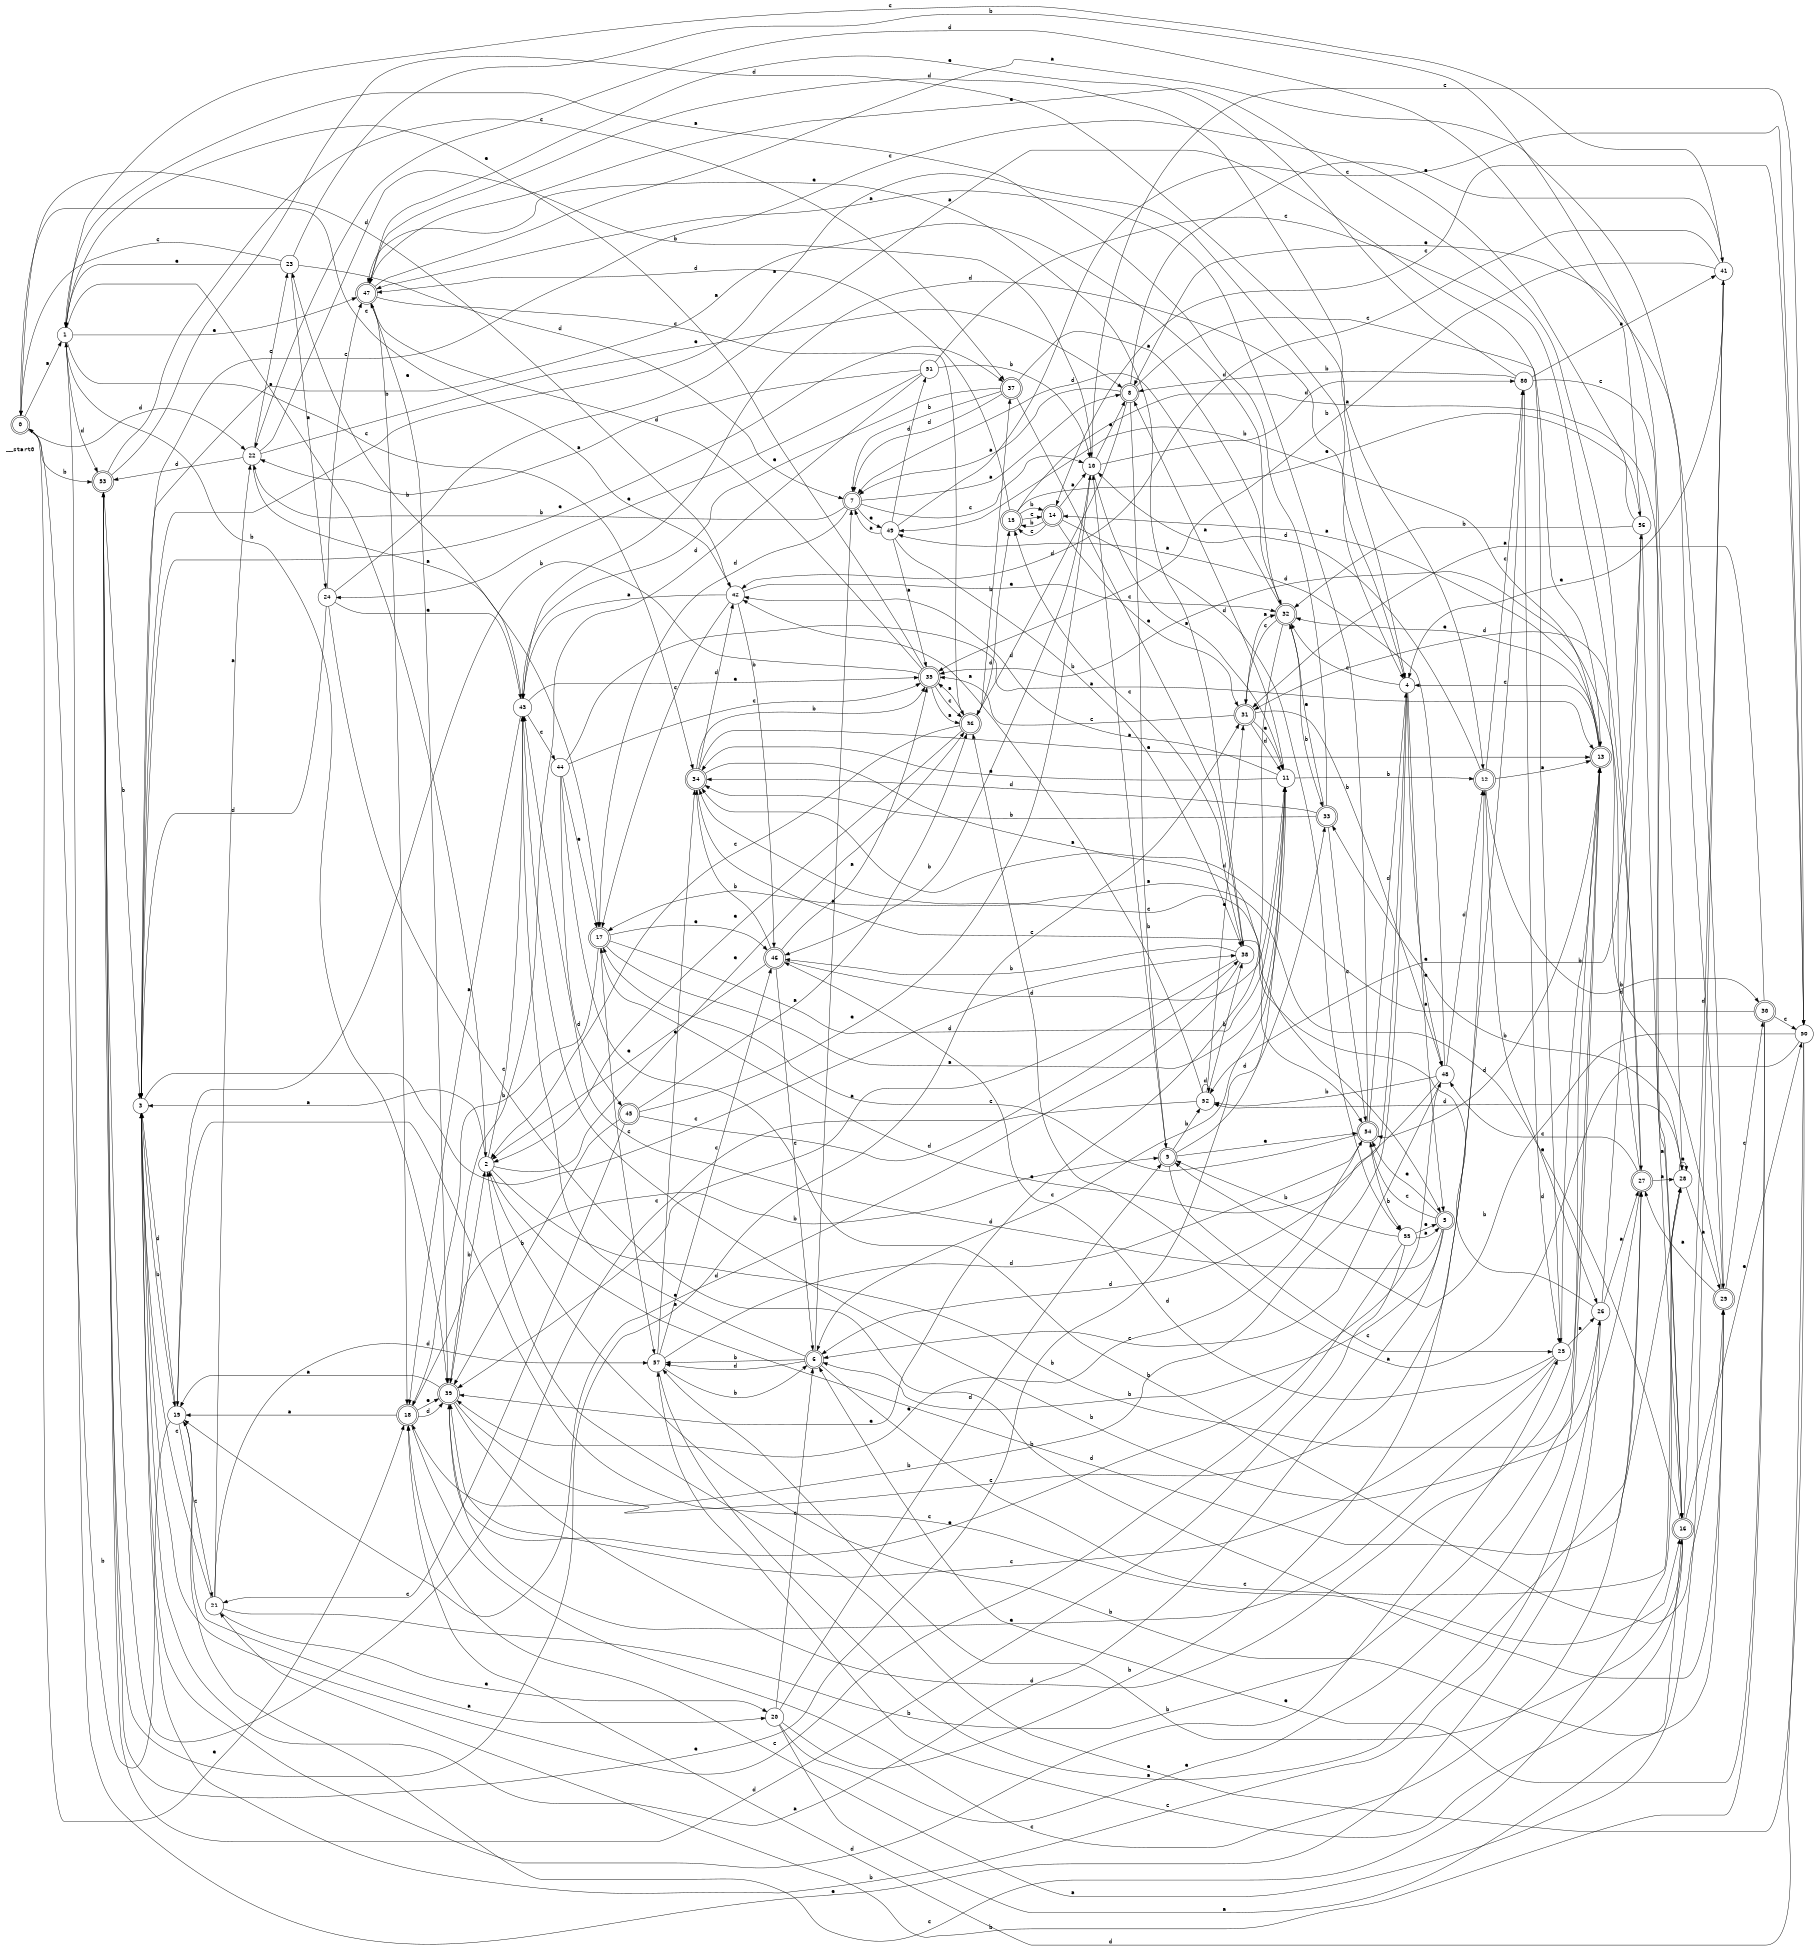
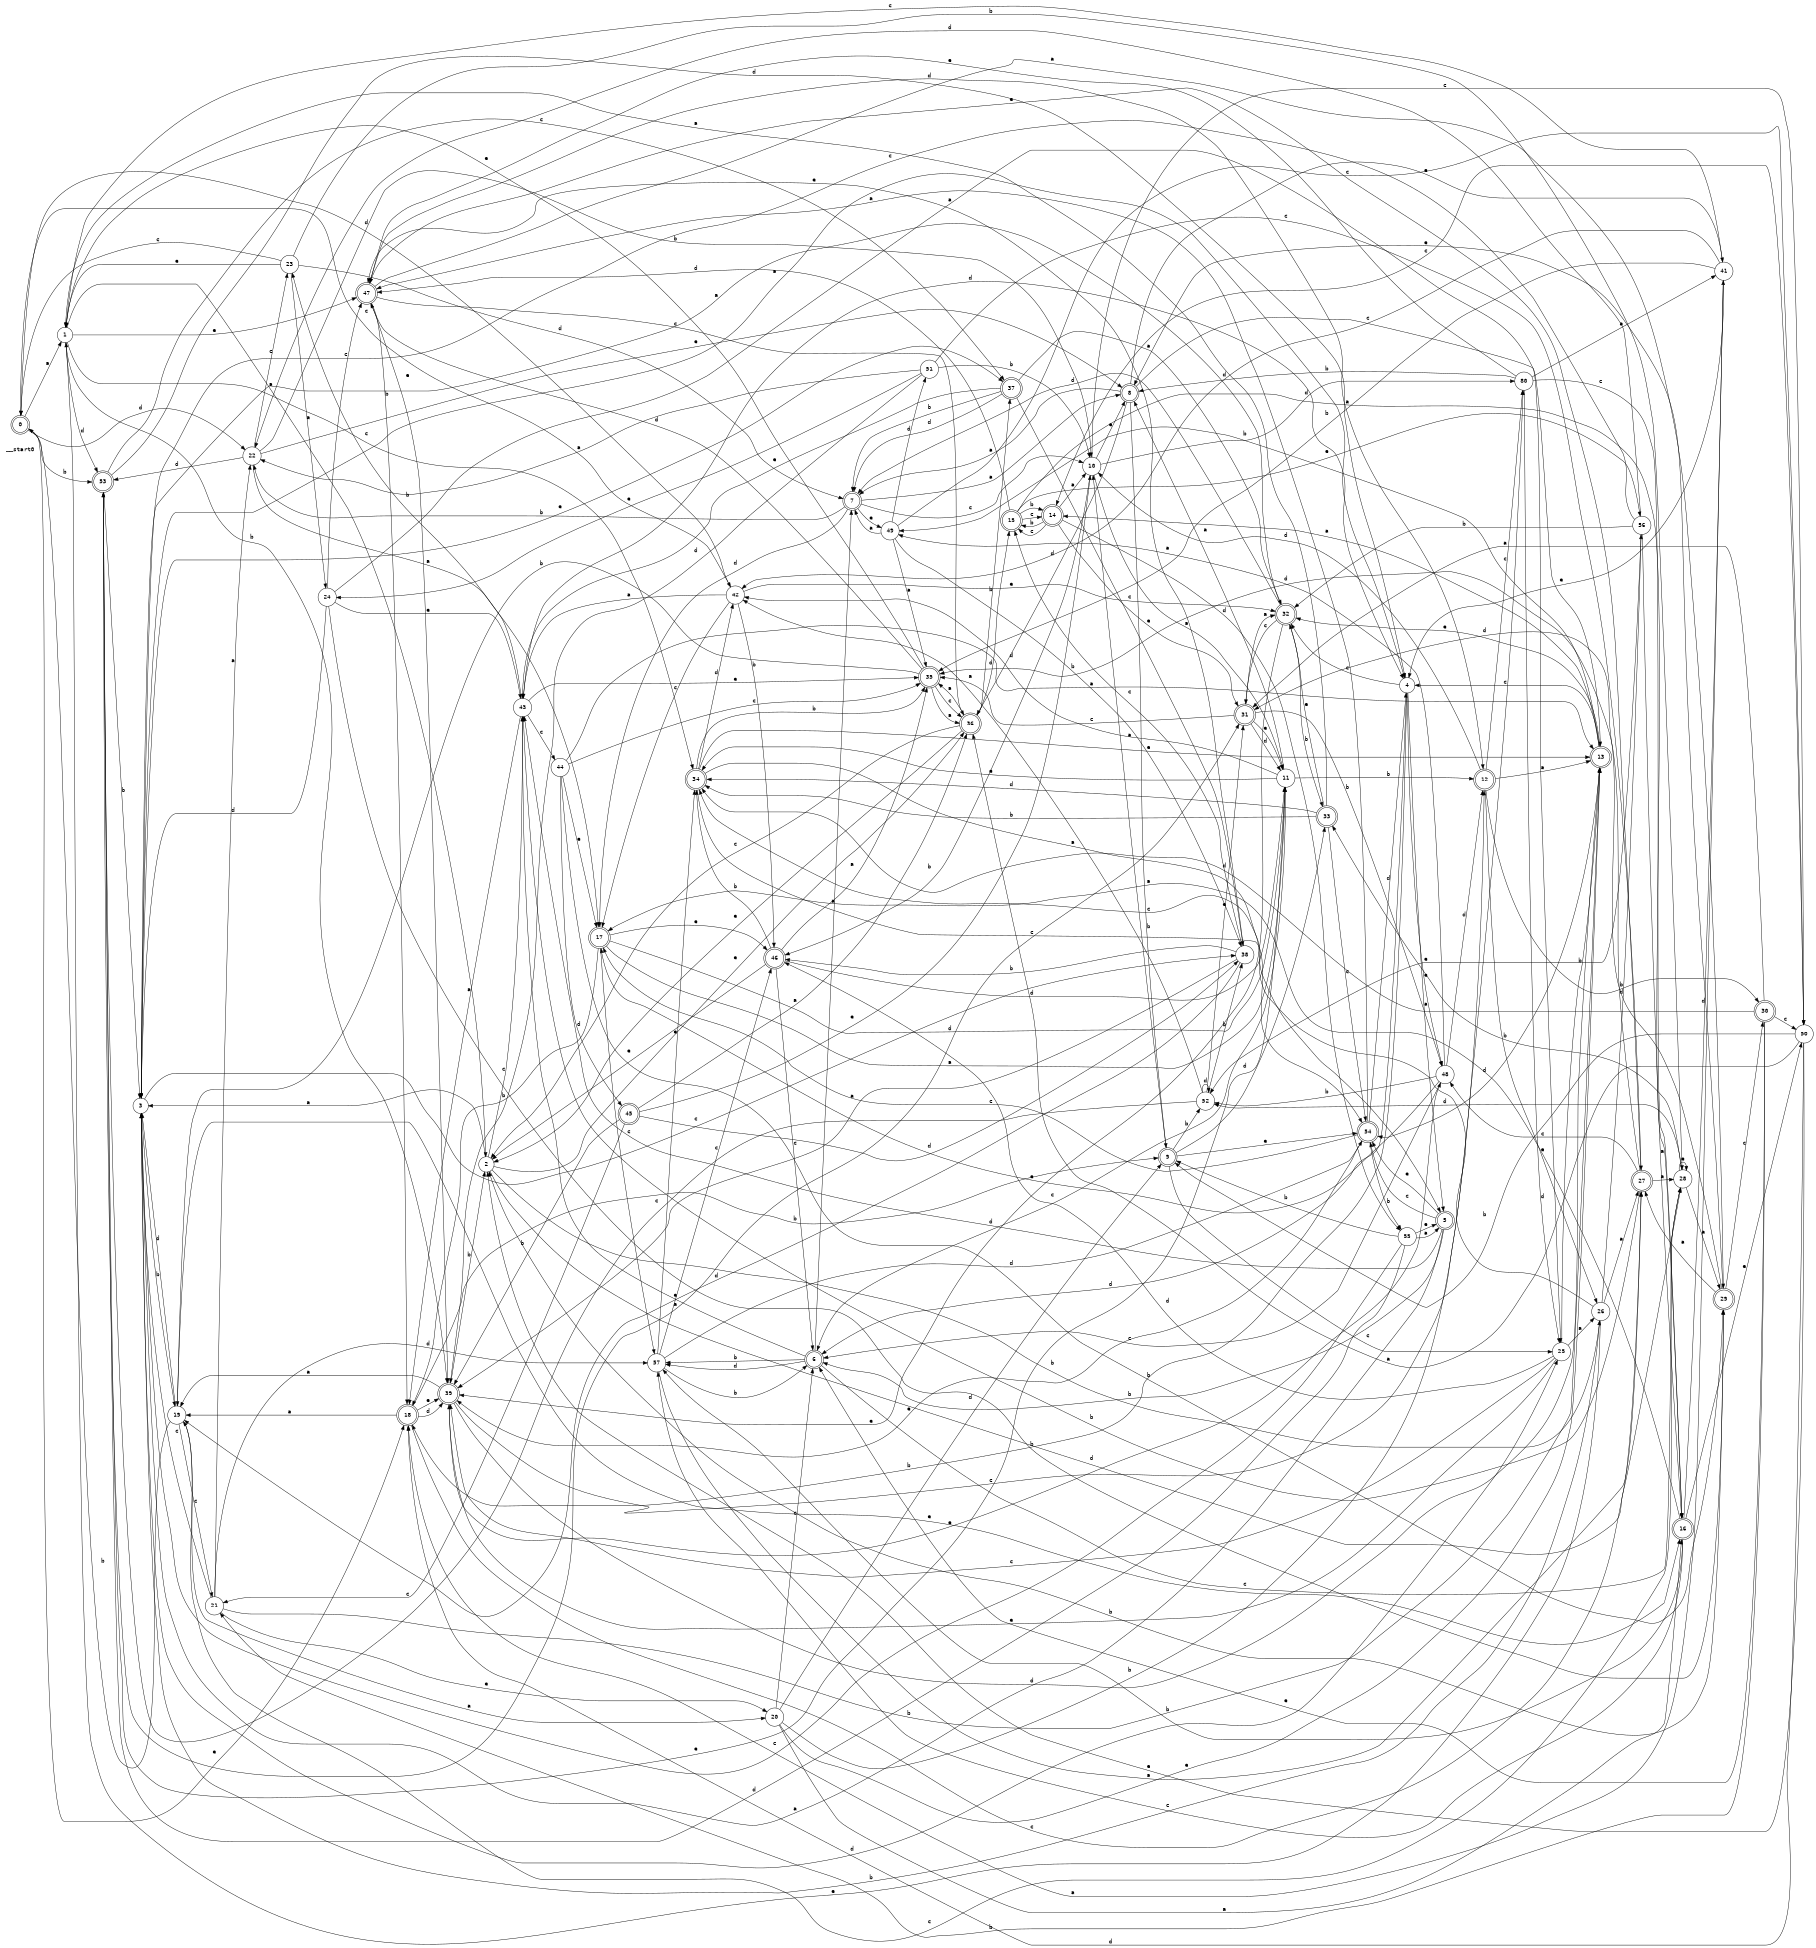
(929, 1517) -> (929, 1517)
